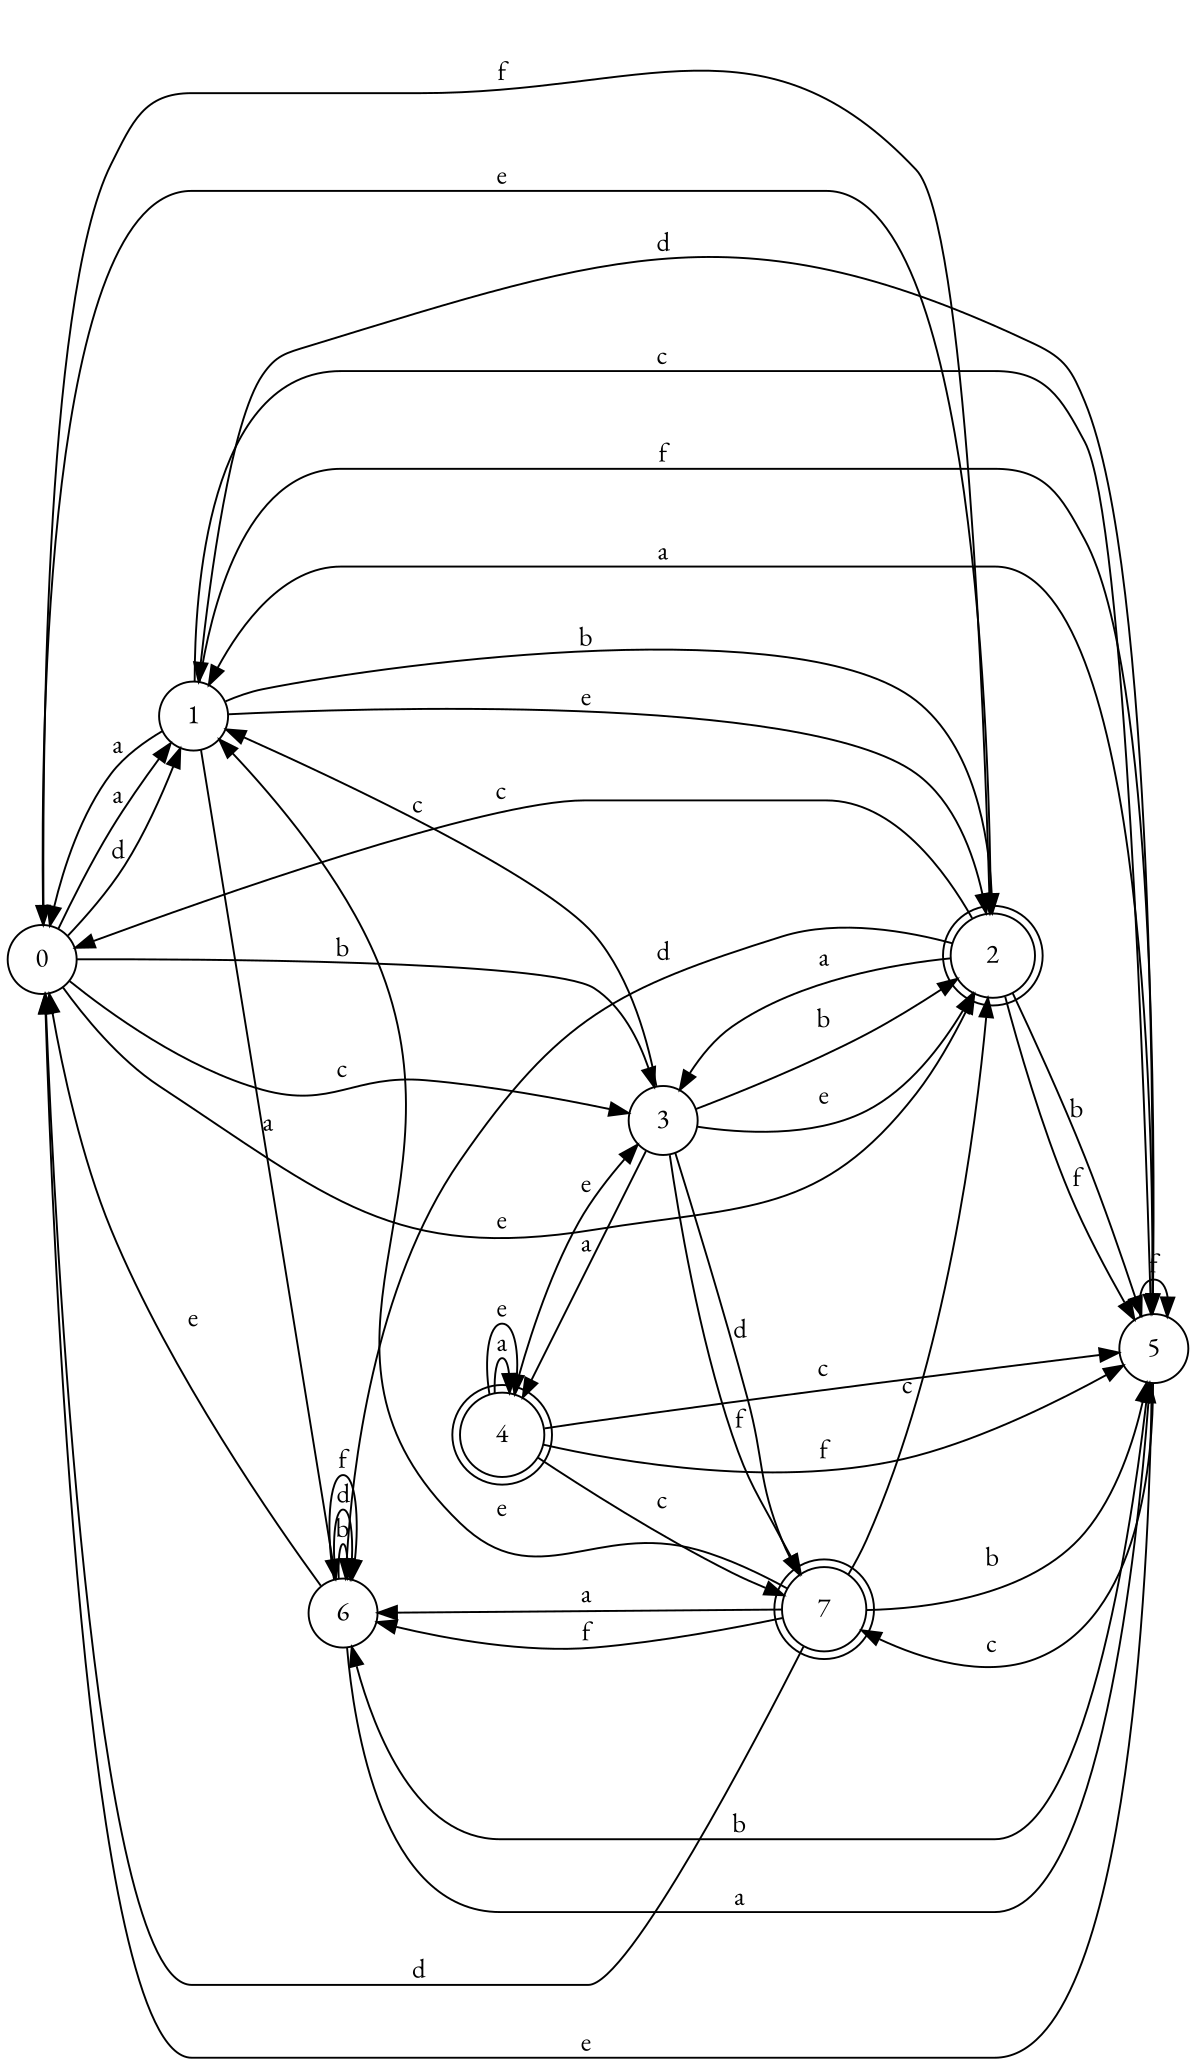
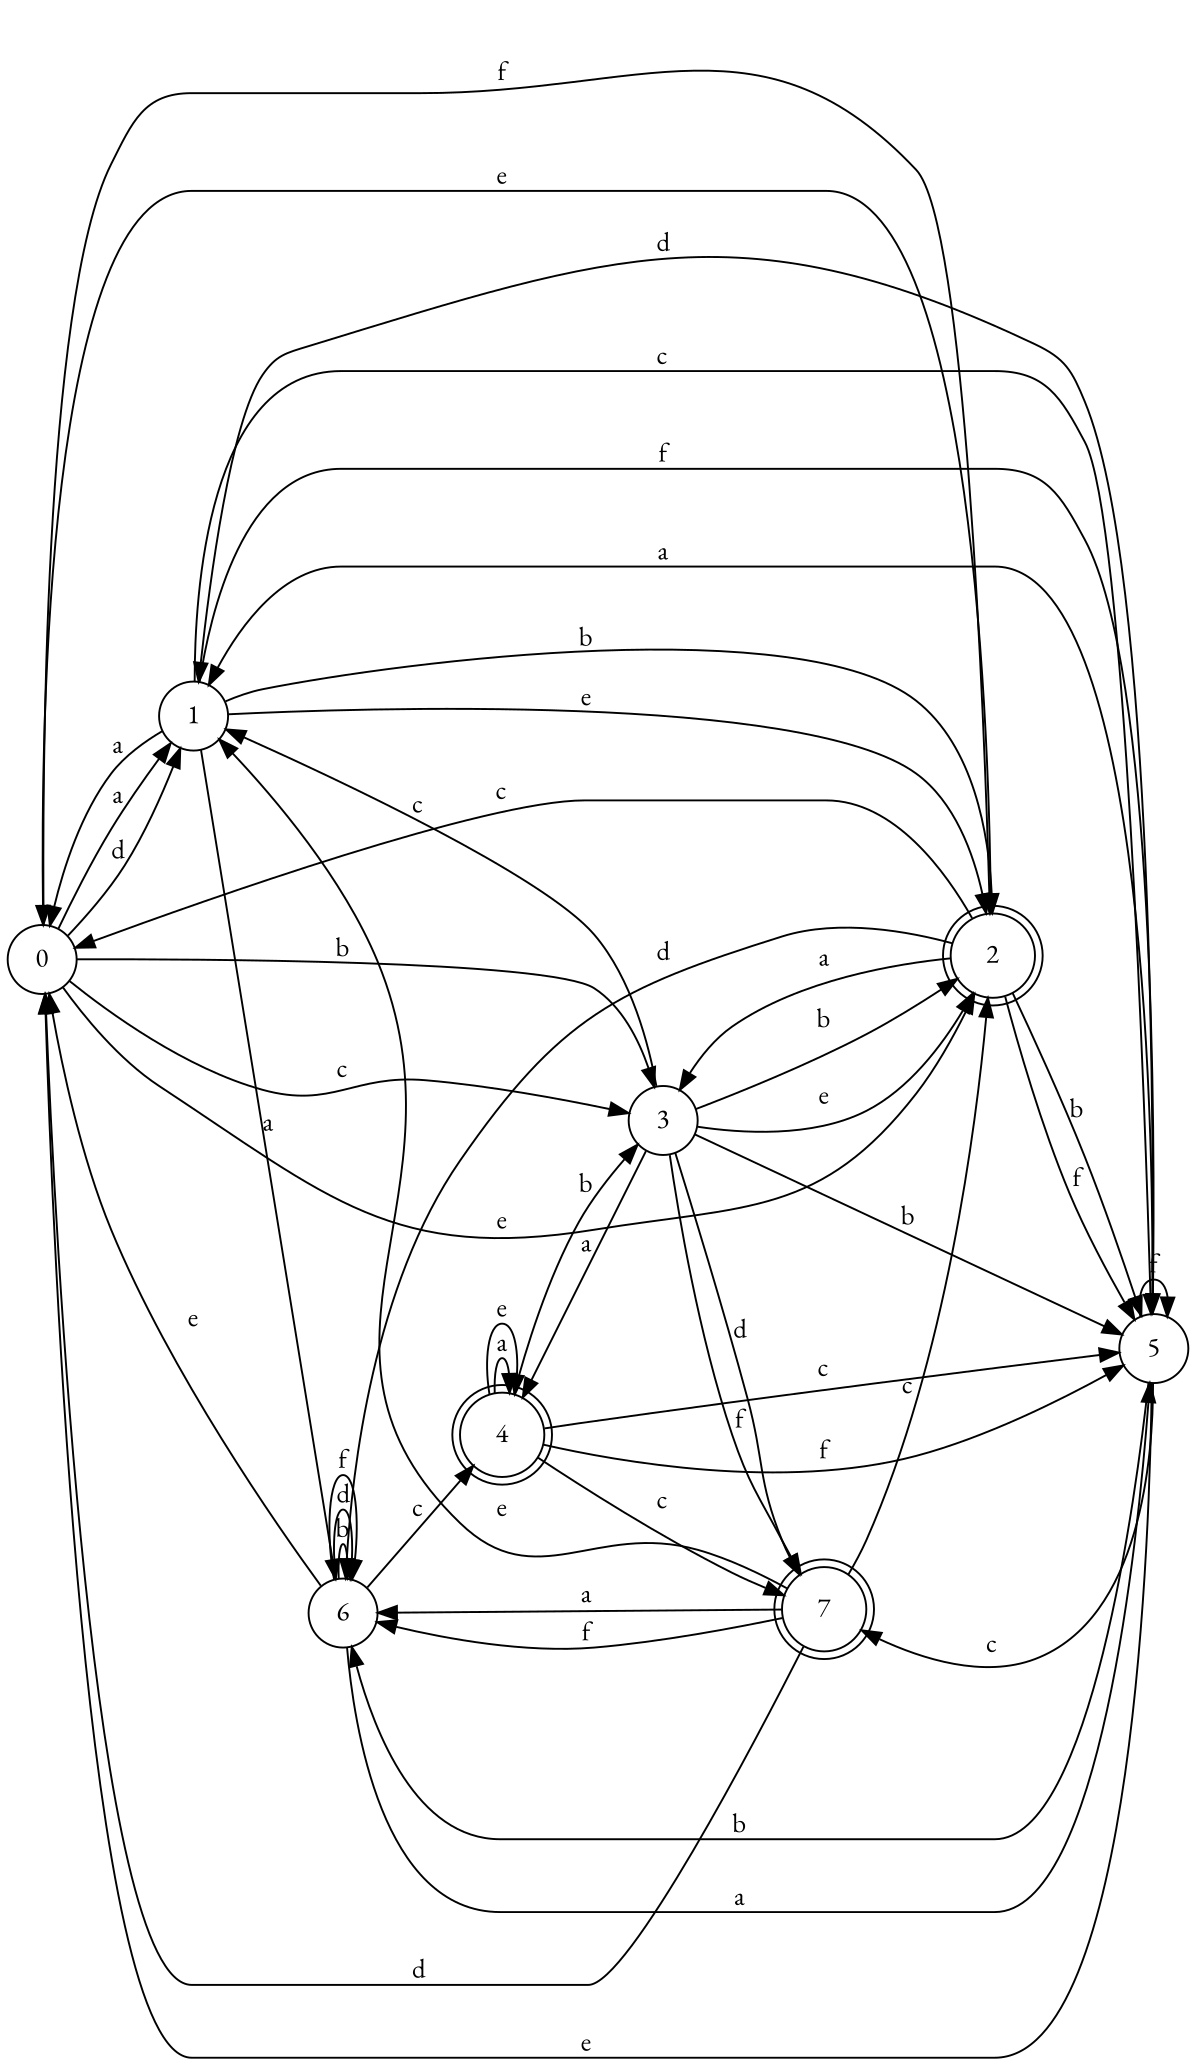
(586, 1185) -> (586, 1185)
none -> (414, 1534)
(1049, 1563) -> (900, 1230)
